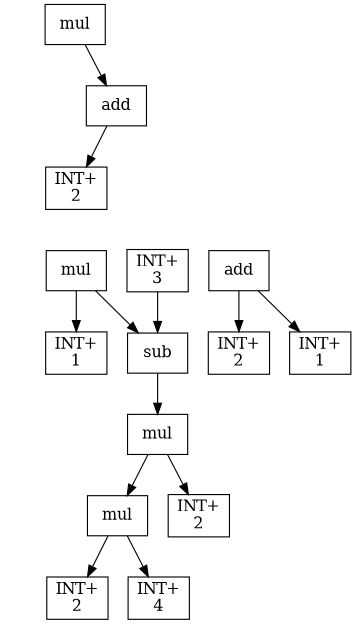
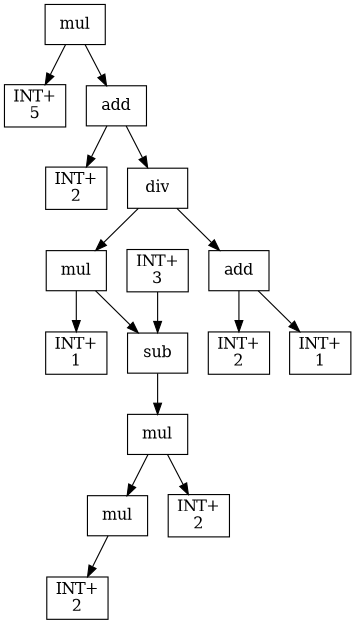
none -> (35, 106)
none -> (158, 188)
(159, 598) -> none
